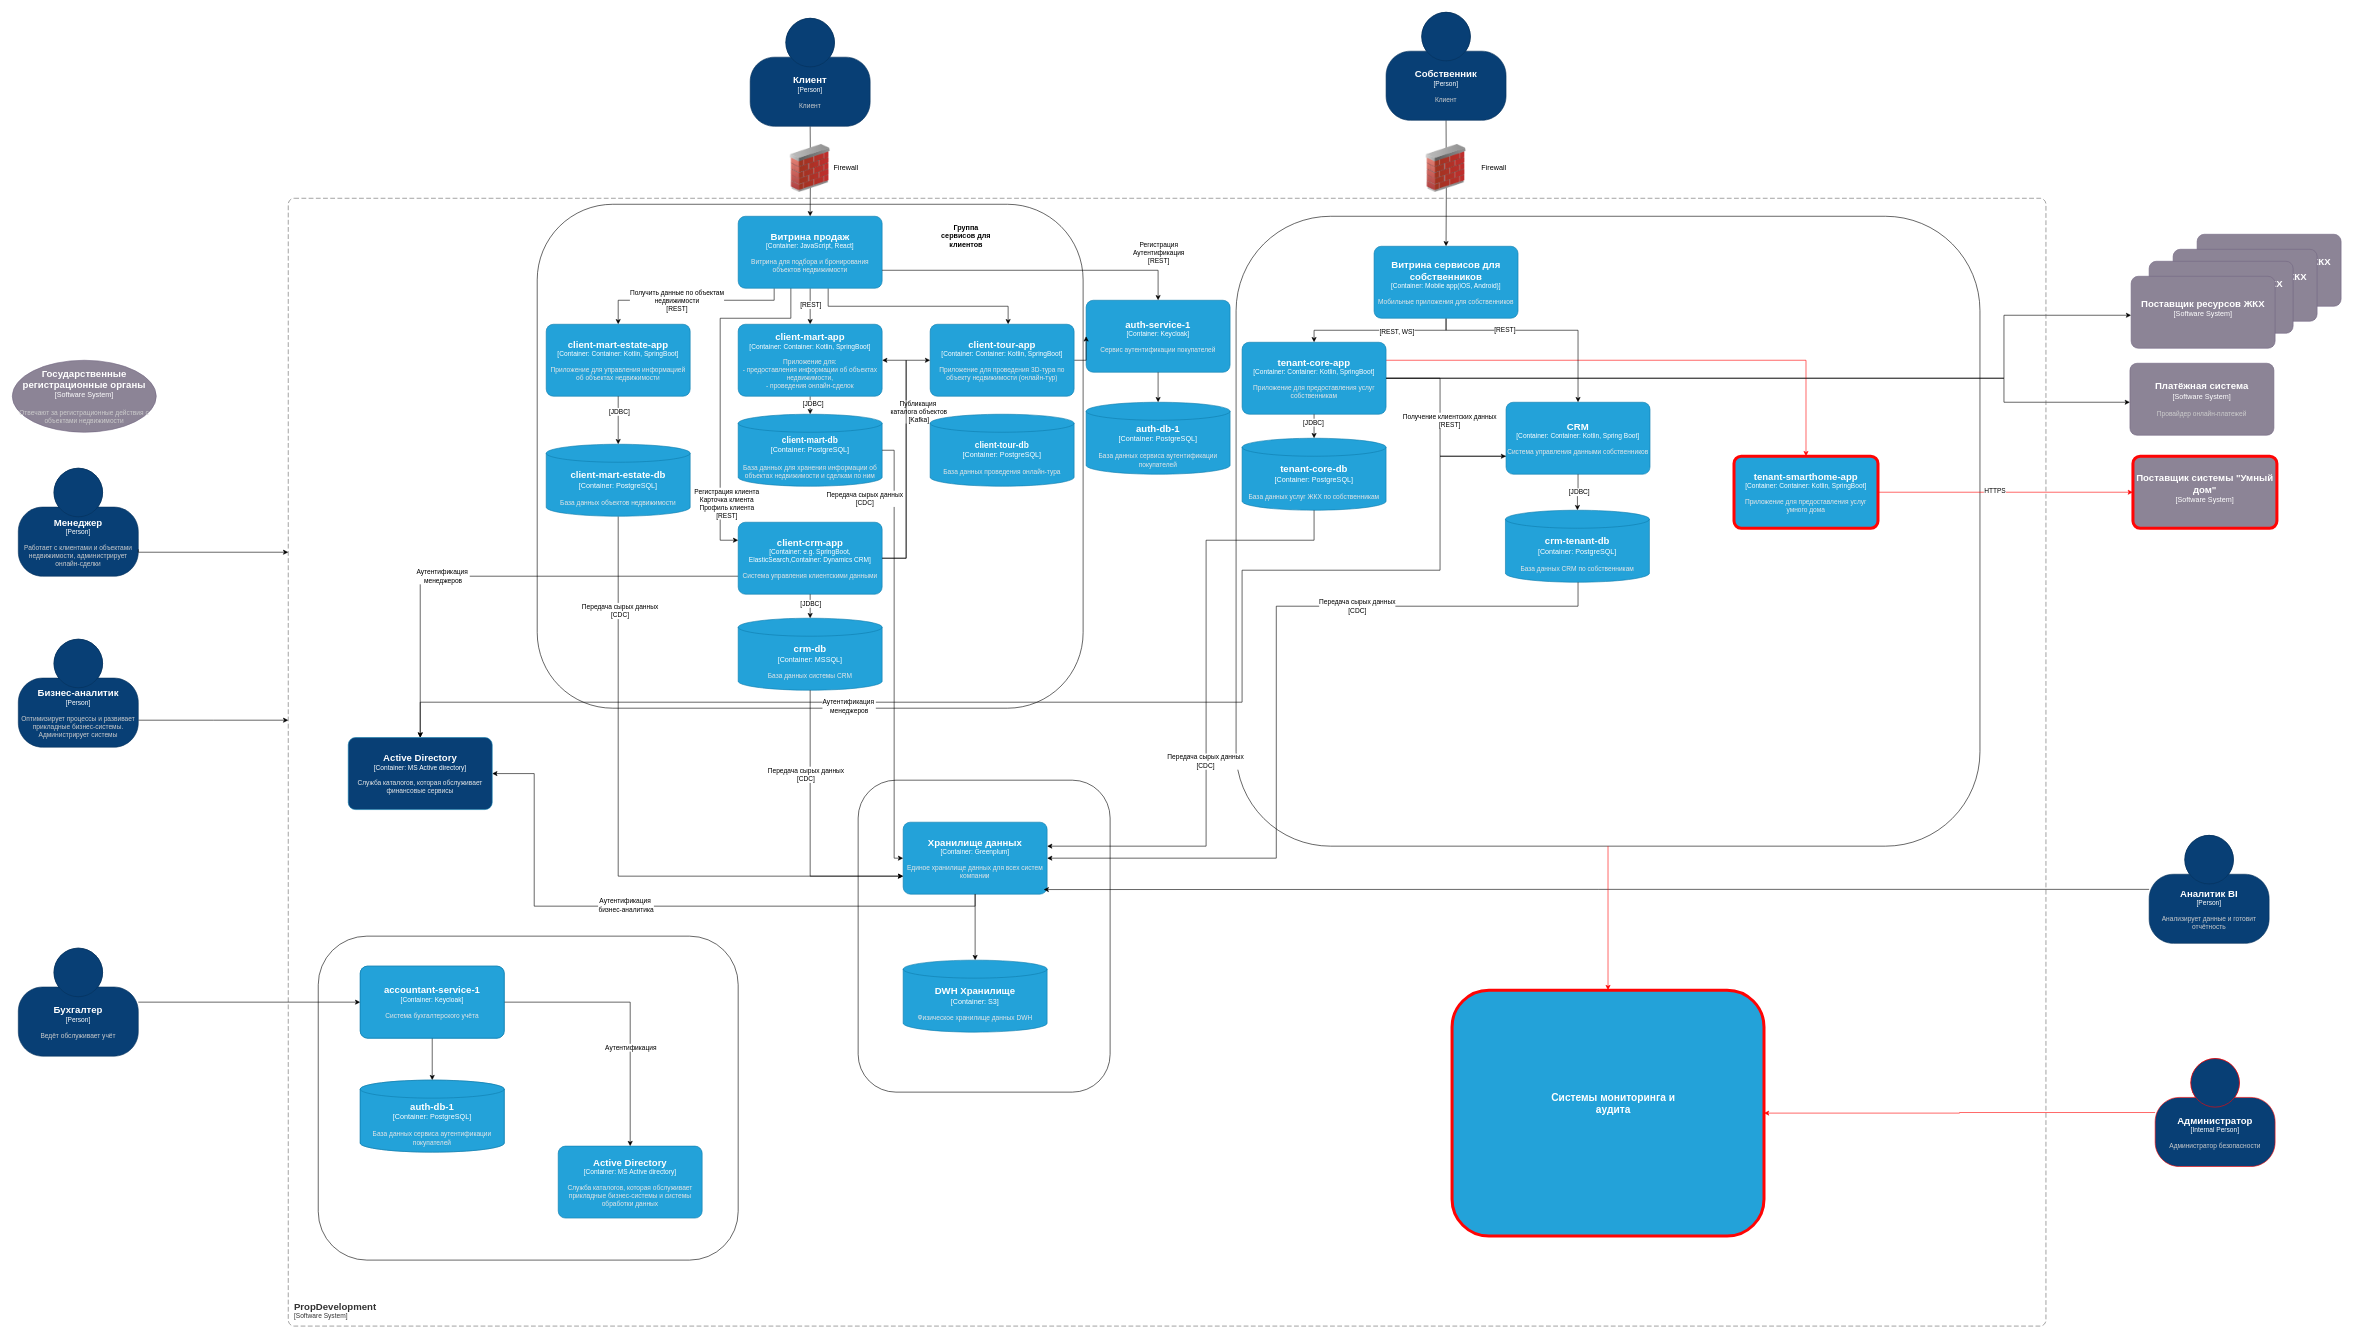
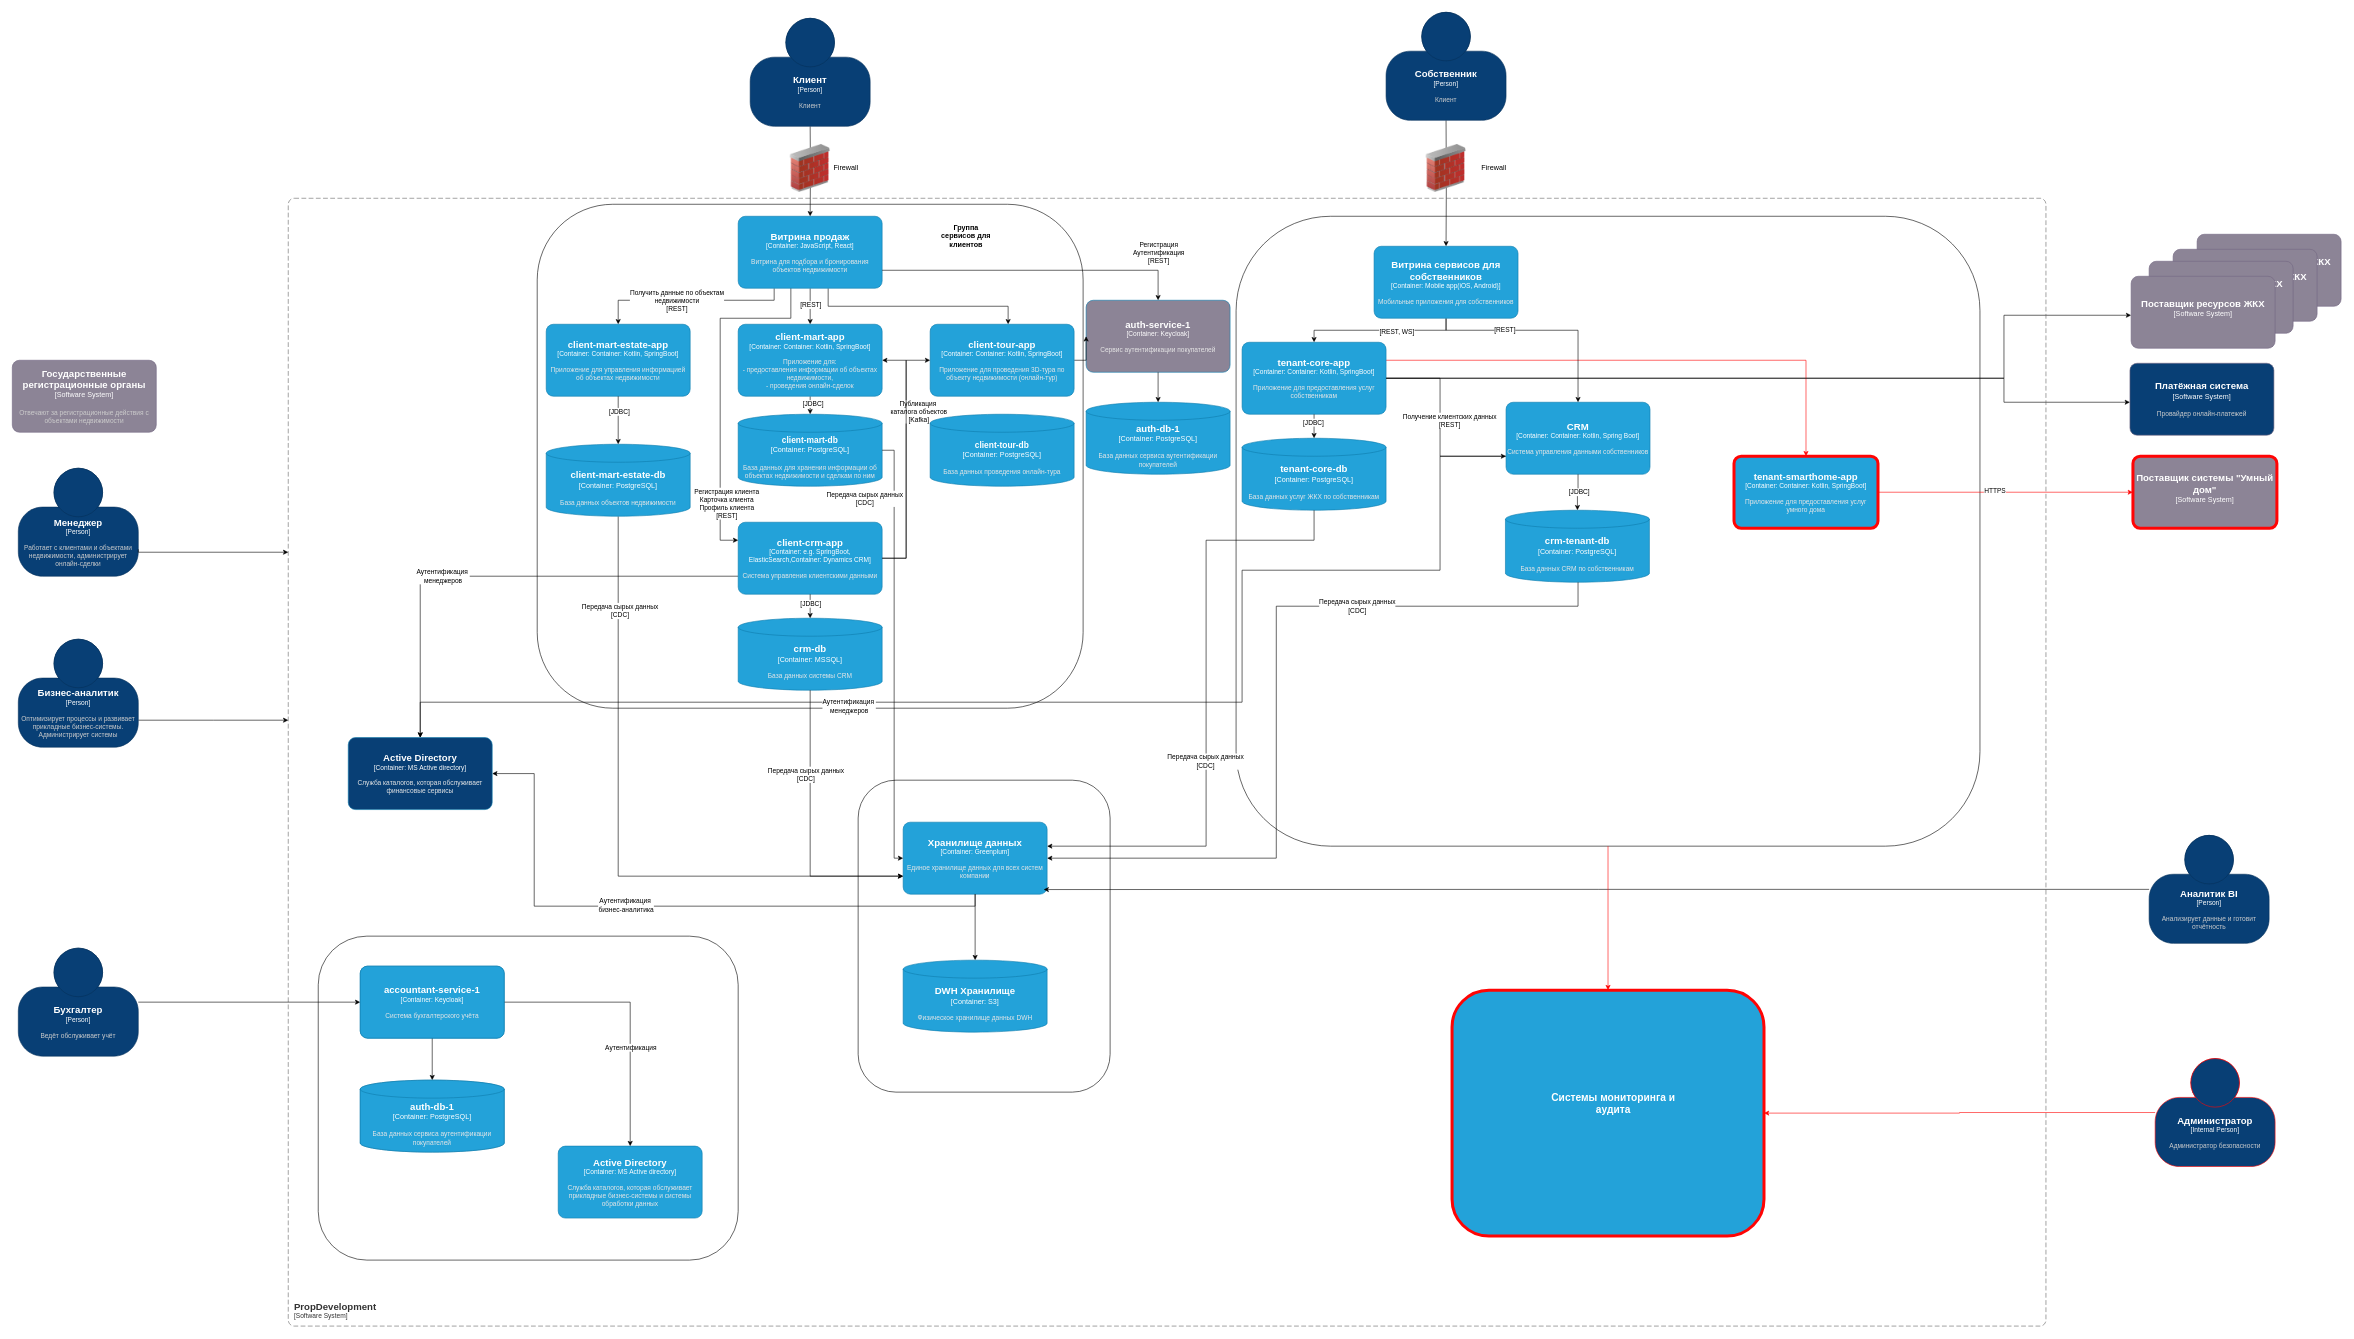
(1158, 336) -> (1158, 336)
(84, 396) -> (84, 396)
(2202, 399) -> (2202, 399)
